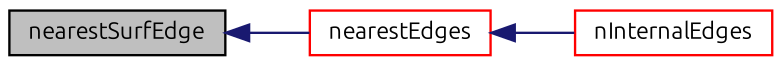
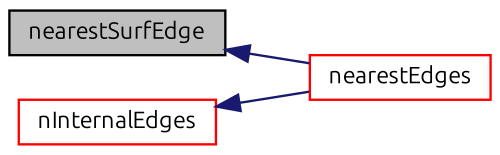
(545, 33) -> (274, 97)
